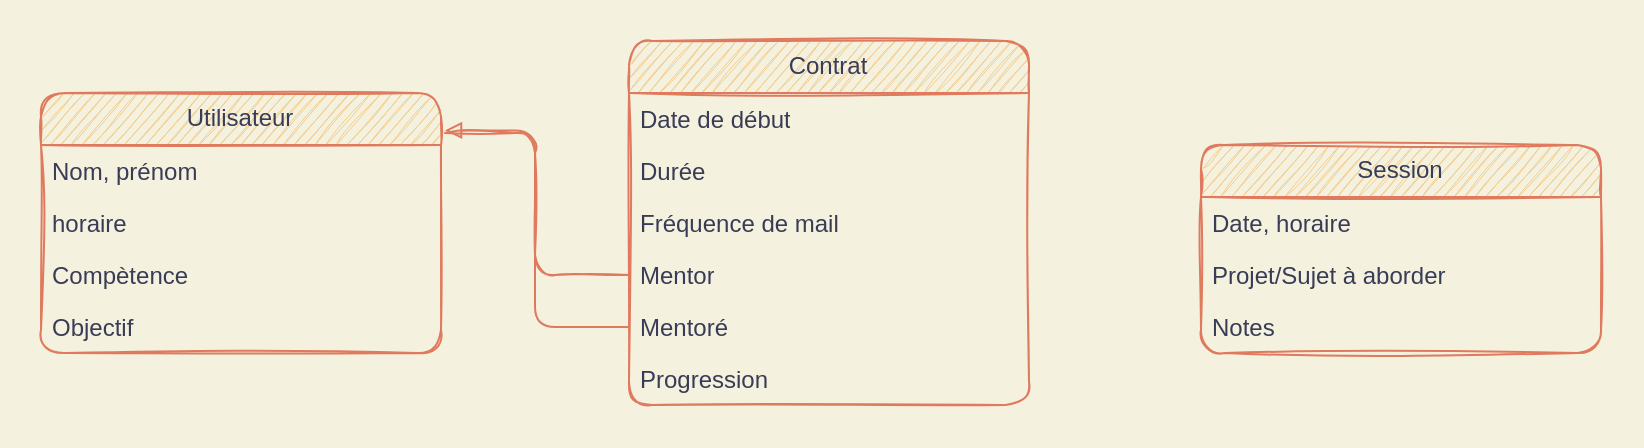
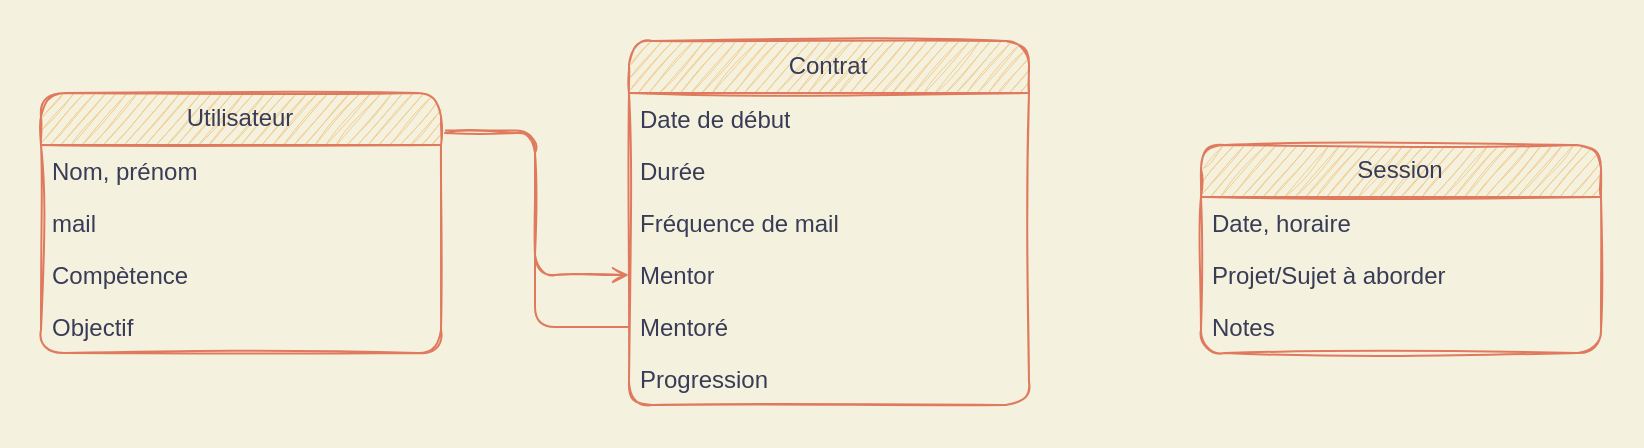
(462, 130) -> (454, 130)
(97, 225) -> (74, 225)
(621, 275) -> (619, 275)
